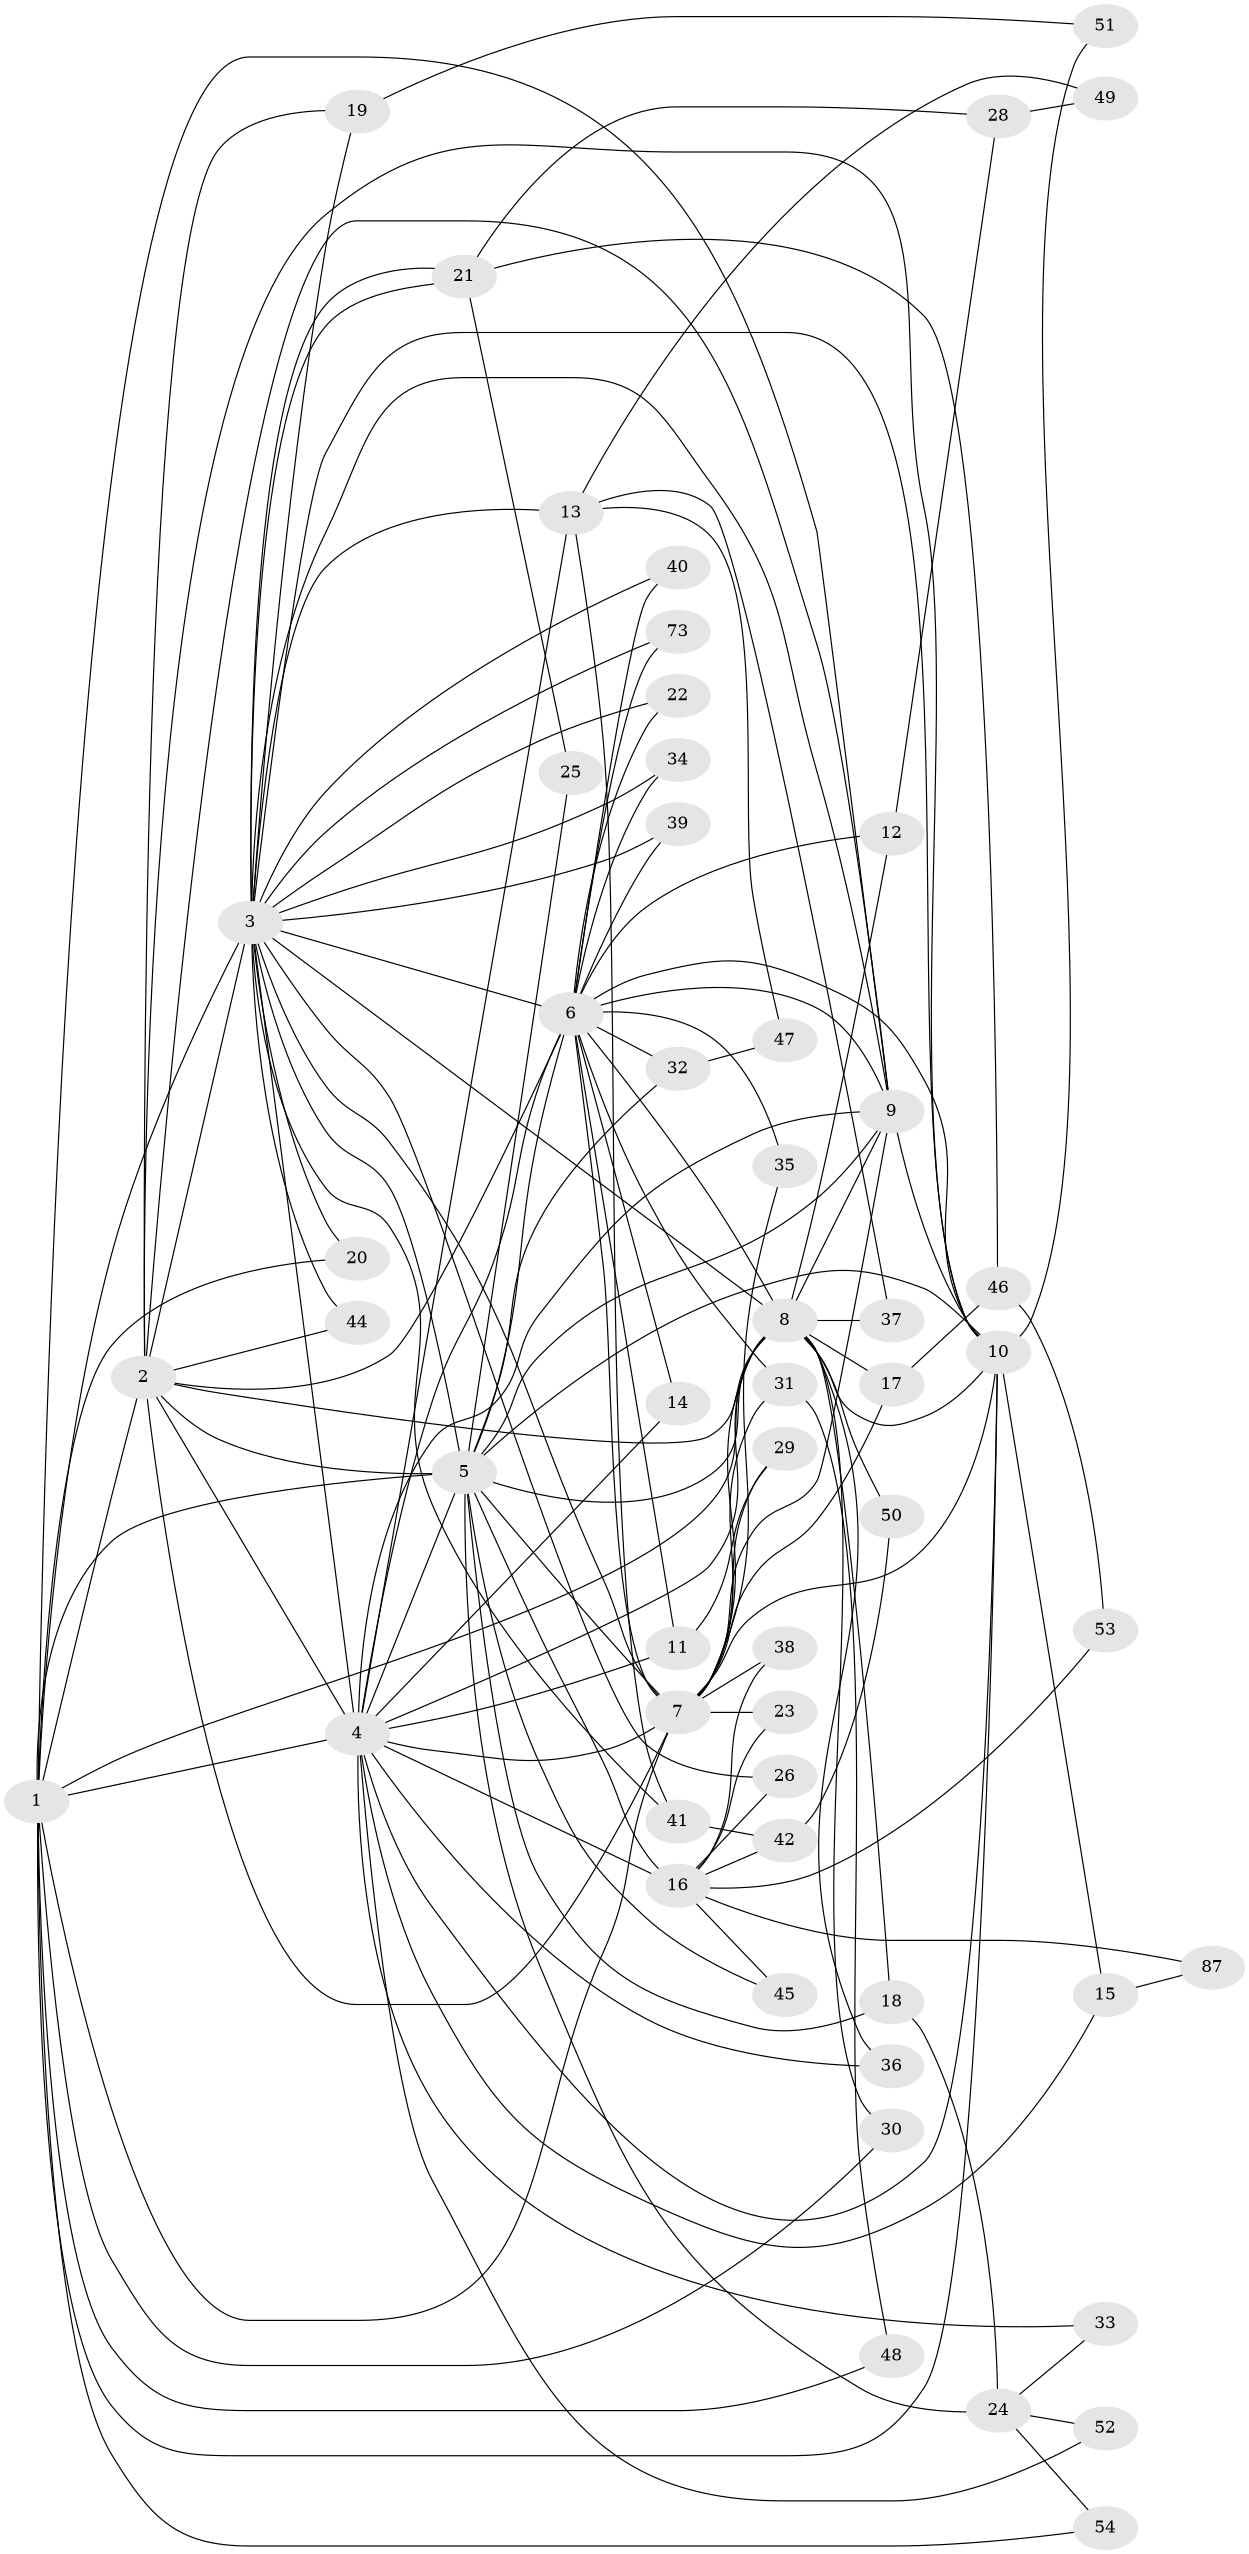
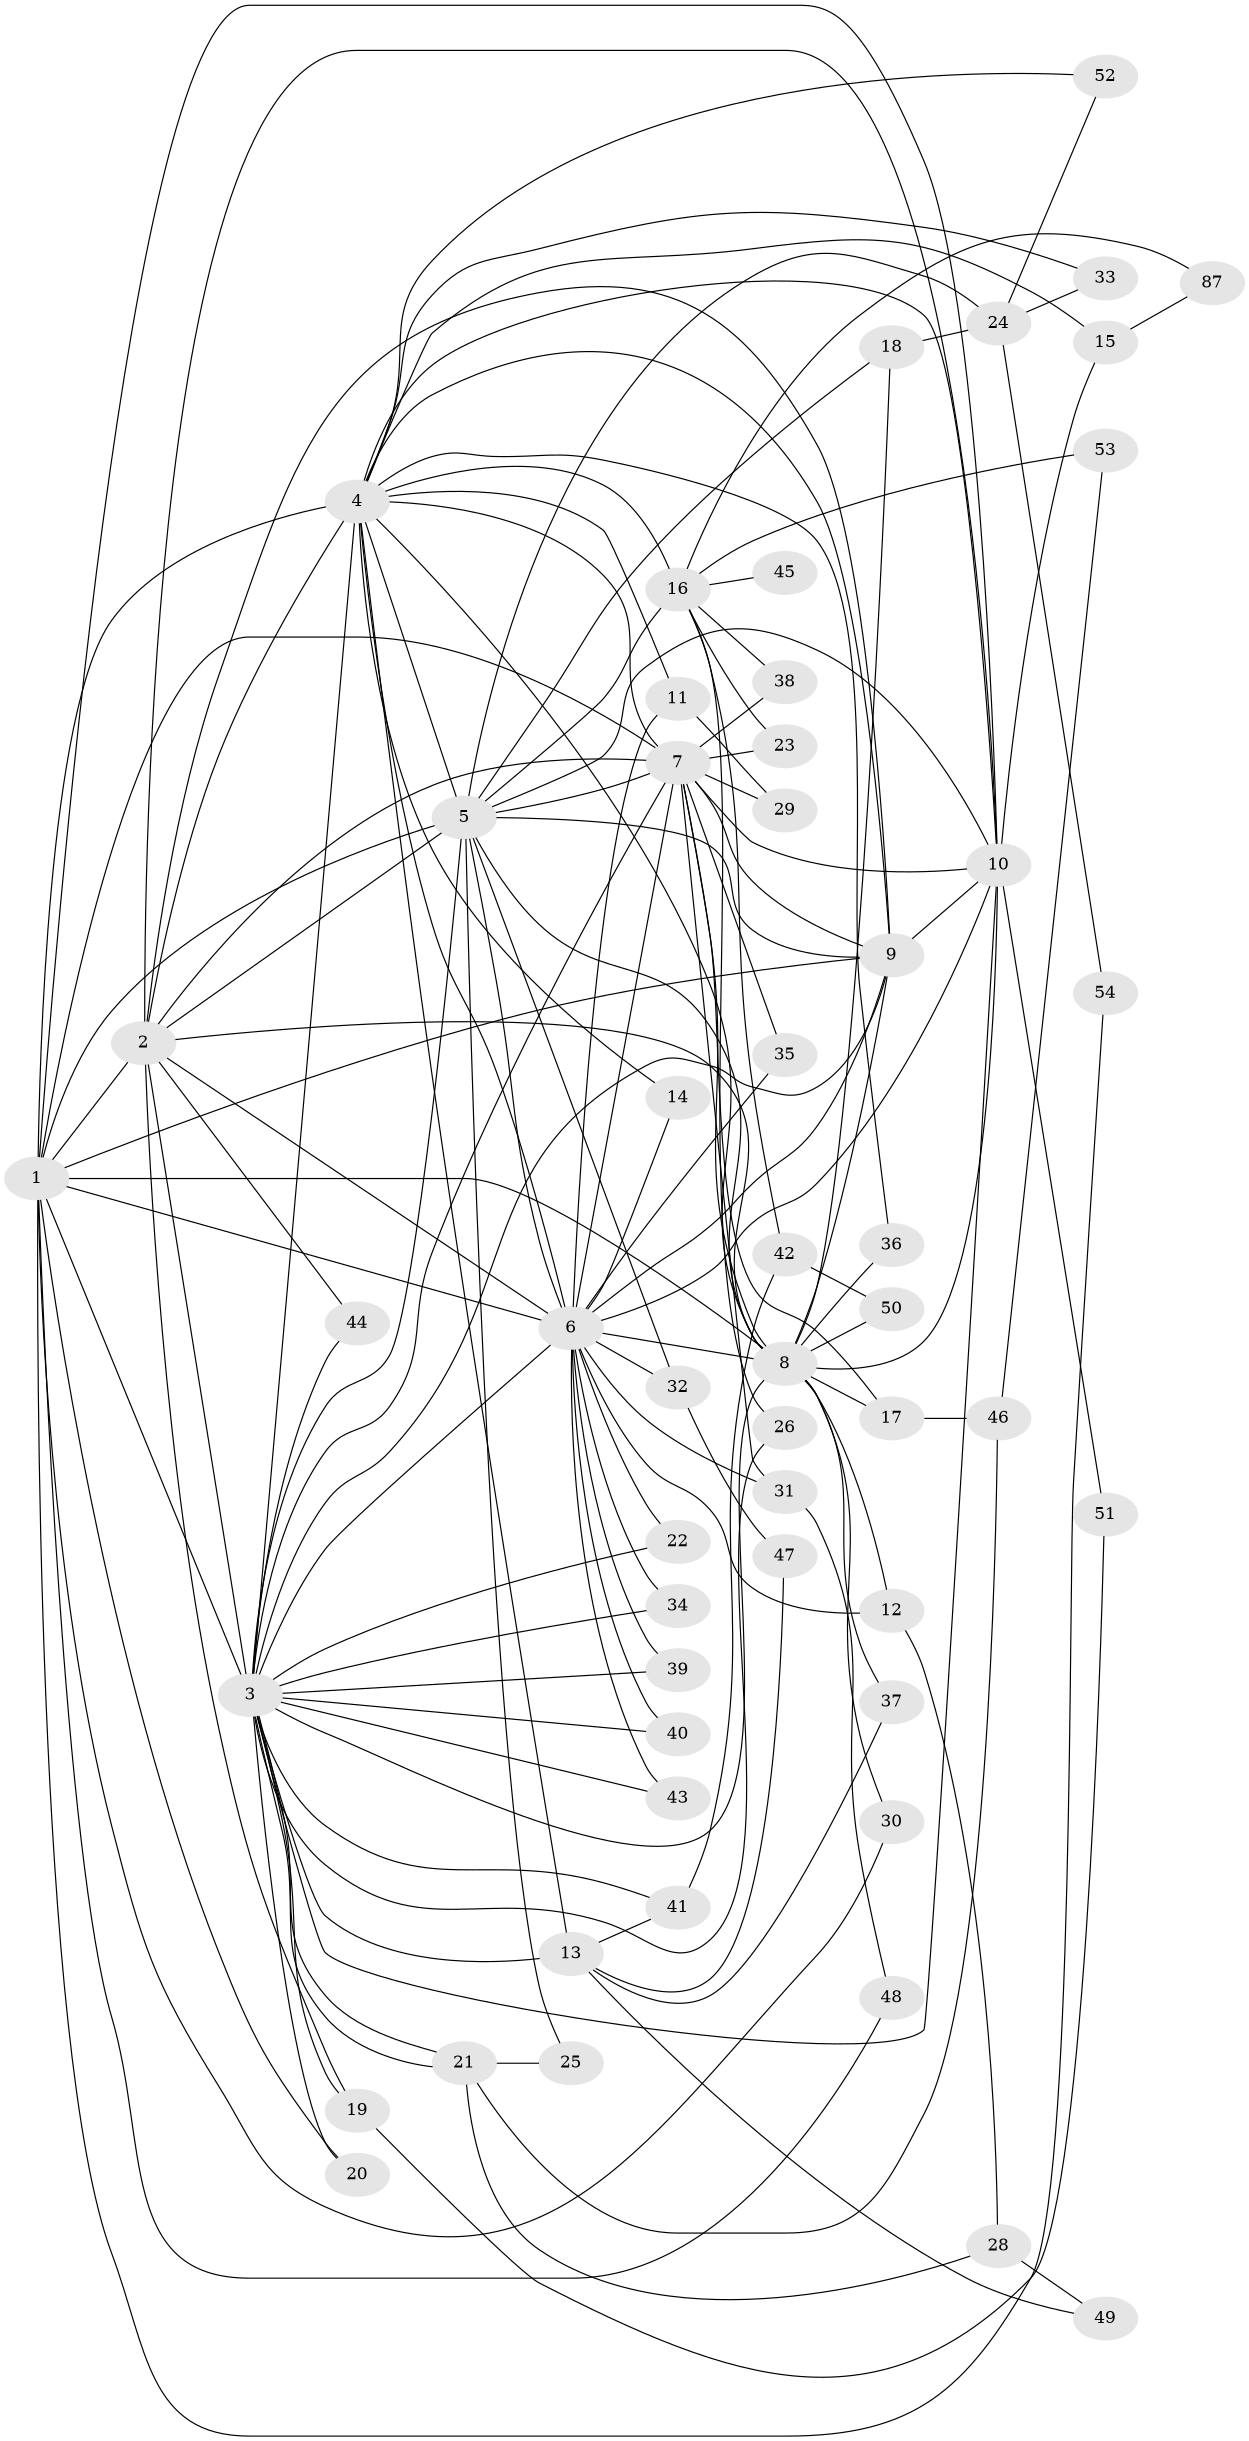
(678, 632) -> (678, 1798)
none -> (316, 1257)
(548, 1781) -> none
